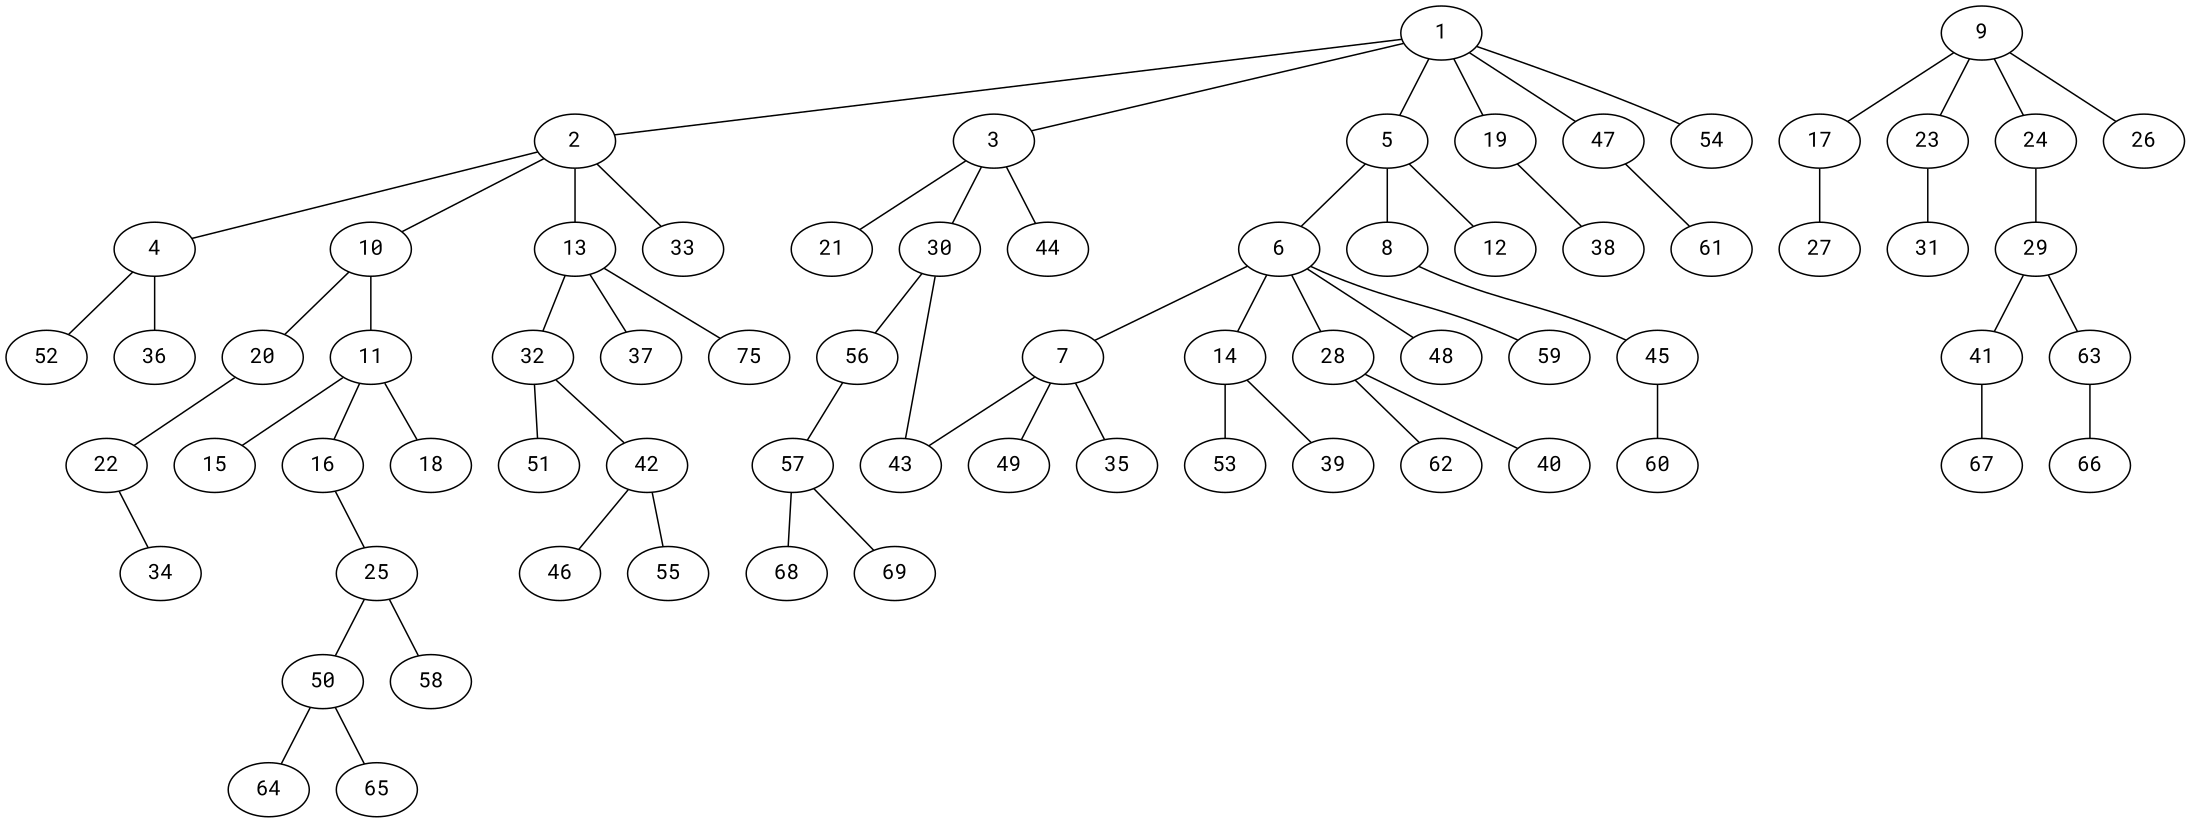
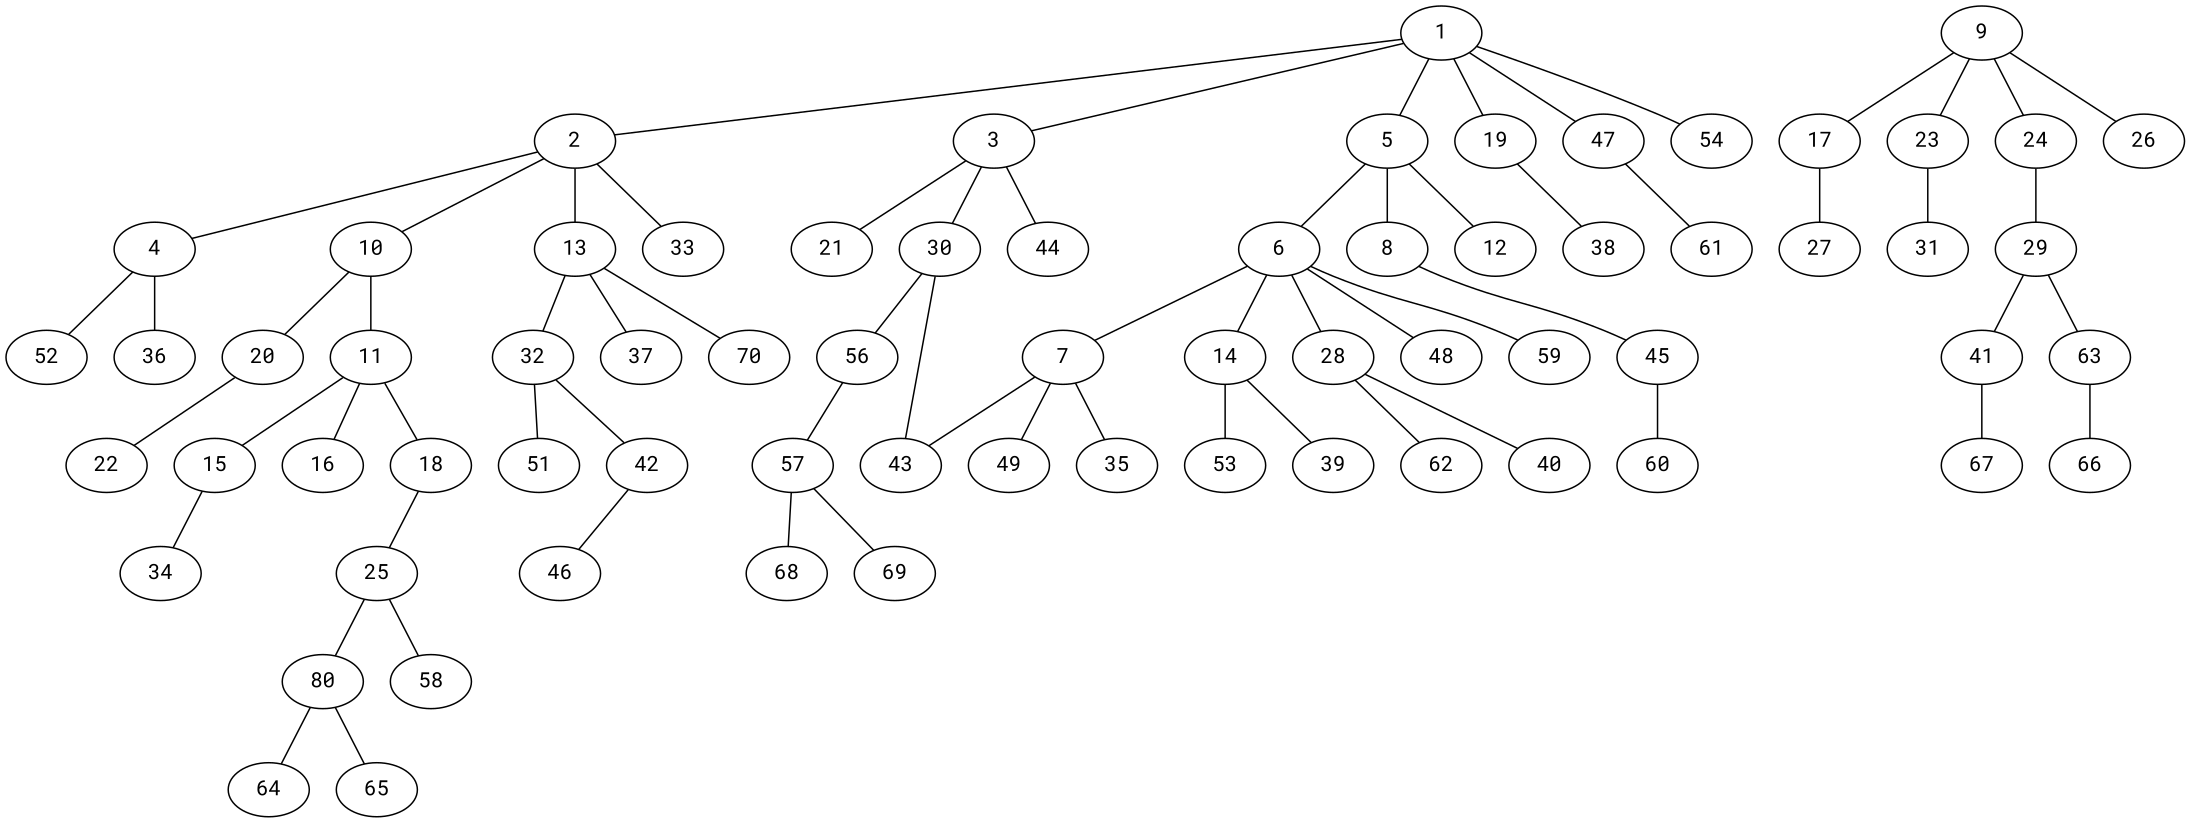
(749, 357) -> (749, 357)
(134, 520) -> (188, 520)
(350, 520) -> (404, 520)
(668, 574) -> none
(323, 682) -> (323, 682)
